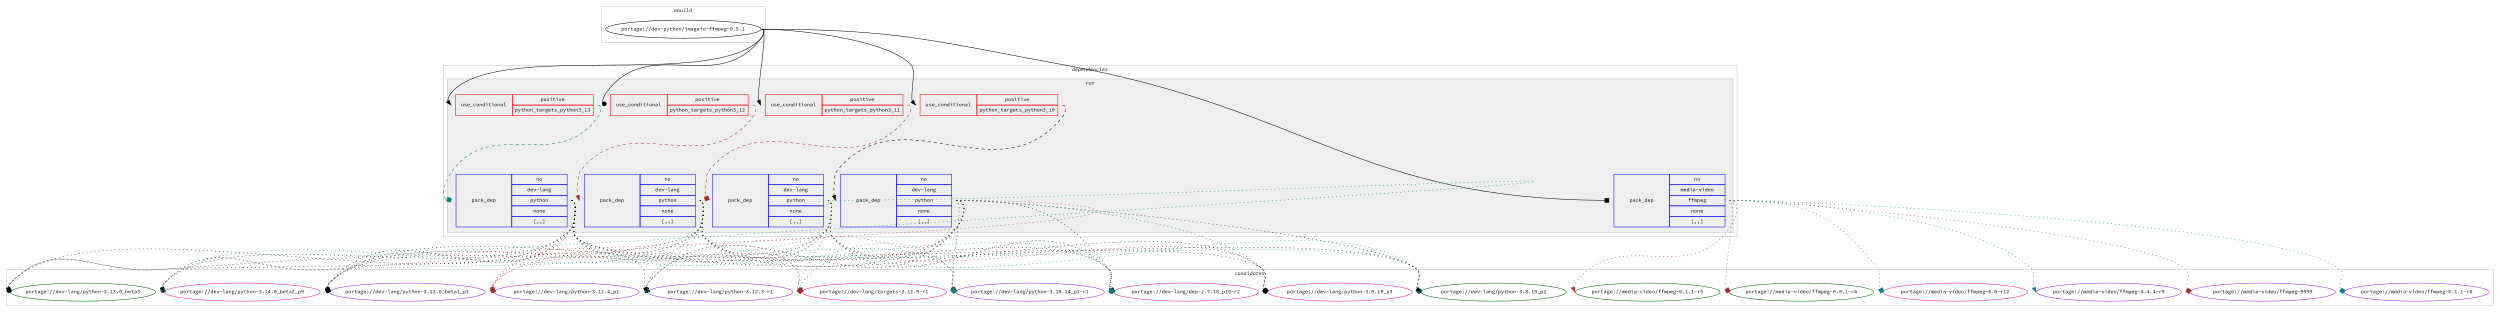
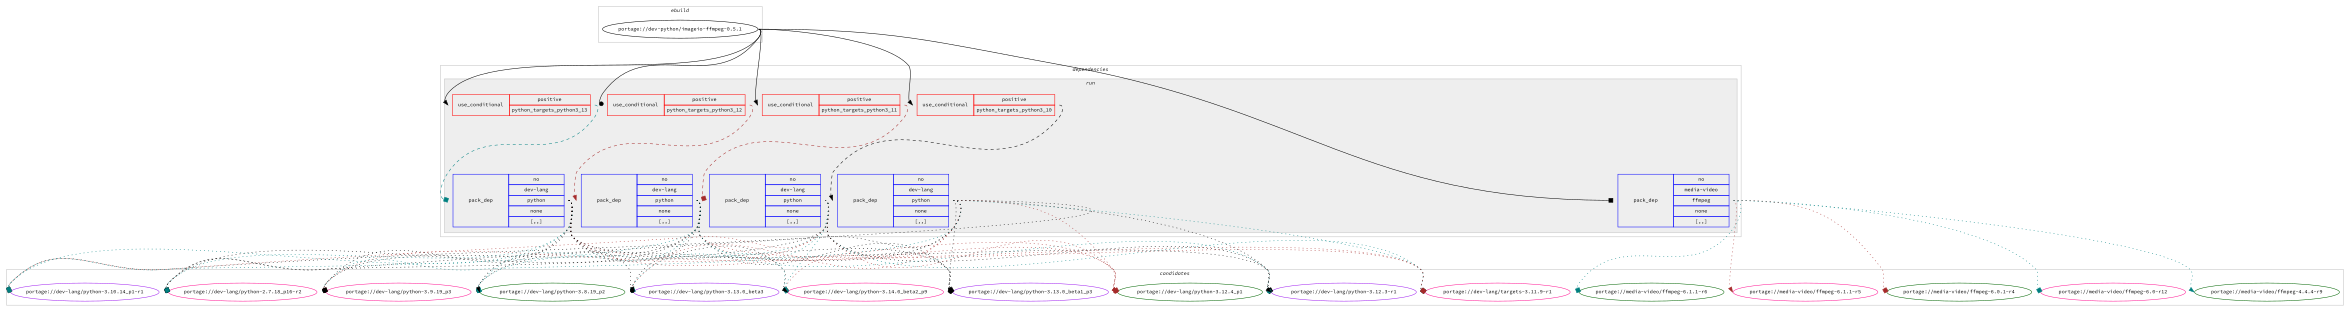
(83, 292) -> (706, 292)
(567, 292) -> (1190, 292)
(1186, 292) -> (243, 292)
(1648, 292) -> (1805, 292)
(2109, 292) -> (2267, 292)
(2263, 292) -> none
(2417, 292) -> (1652, 292)
